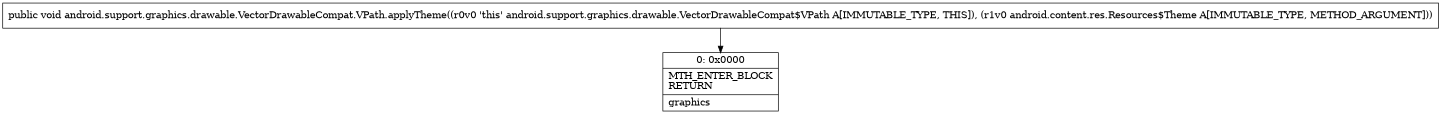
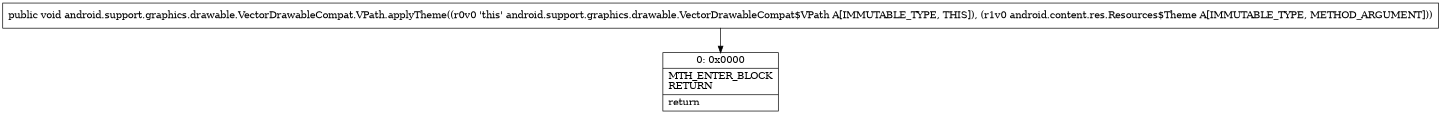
(689, 103) -> (684, 103)
